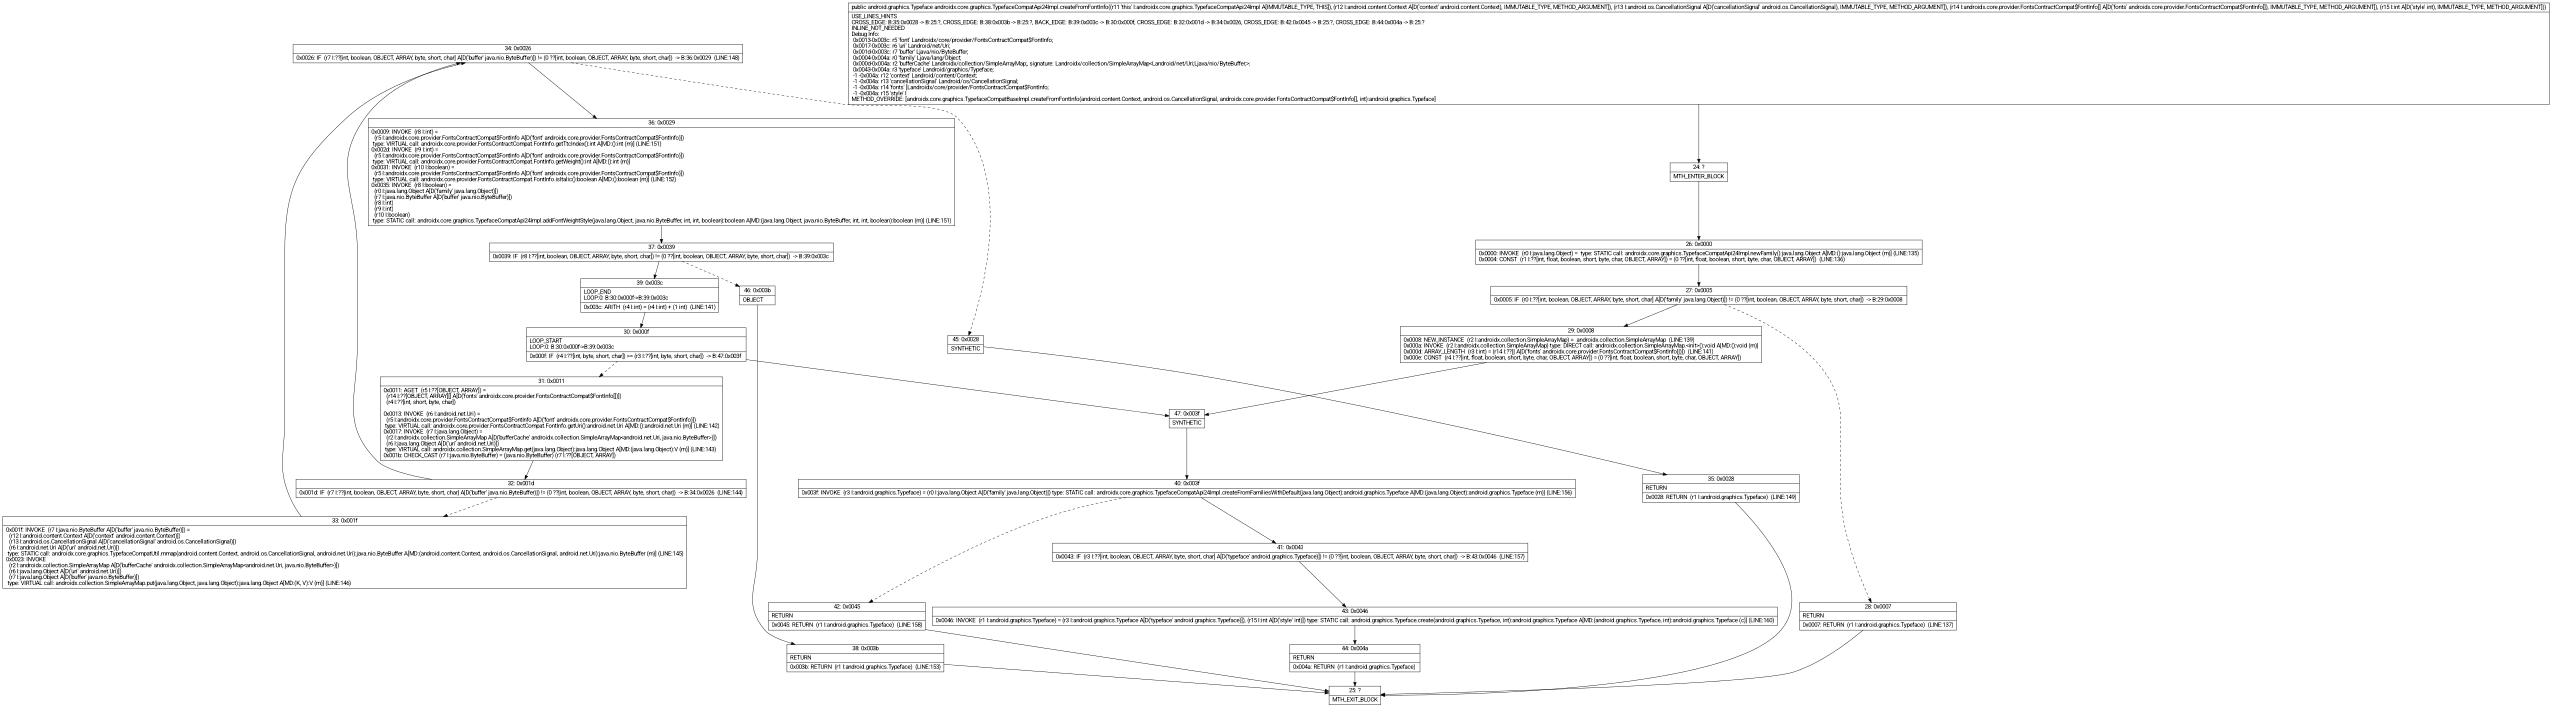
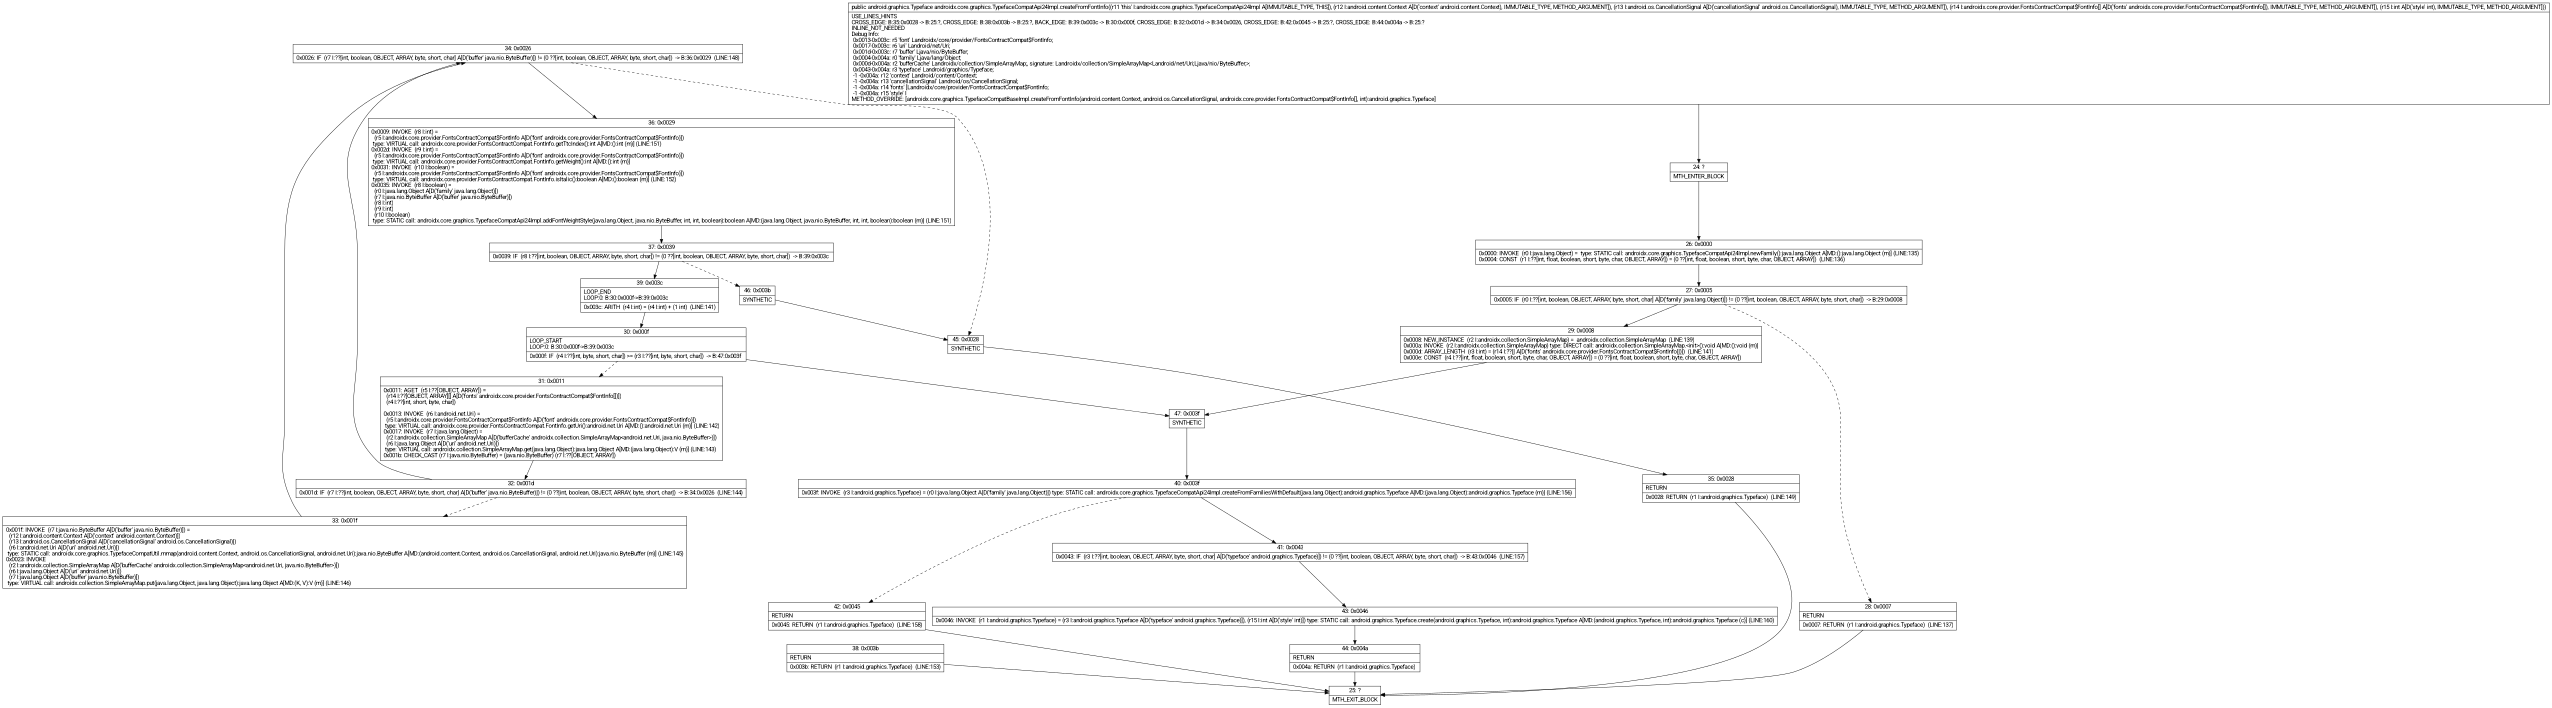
(753, 300) -> (757, 300)
(757, 484) -> (859, 320)
